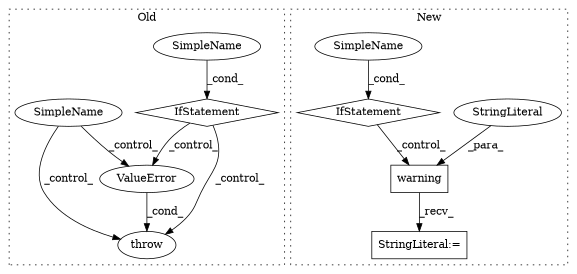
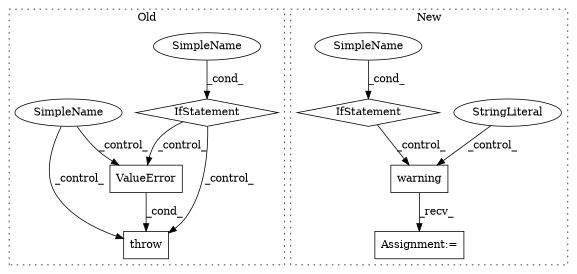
(486, 146) -> (492, 146)
(147, 179) -> (146, 179)
(147, 245) -> (146, 245)
(419, 245) -> (419, 245)
